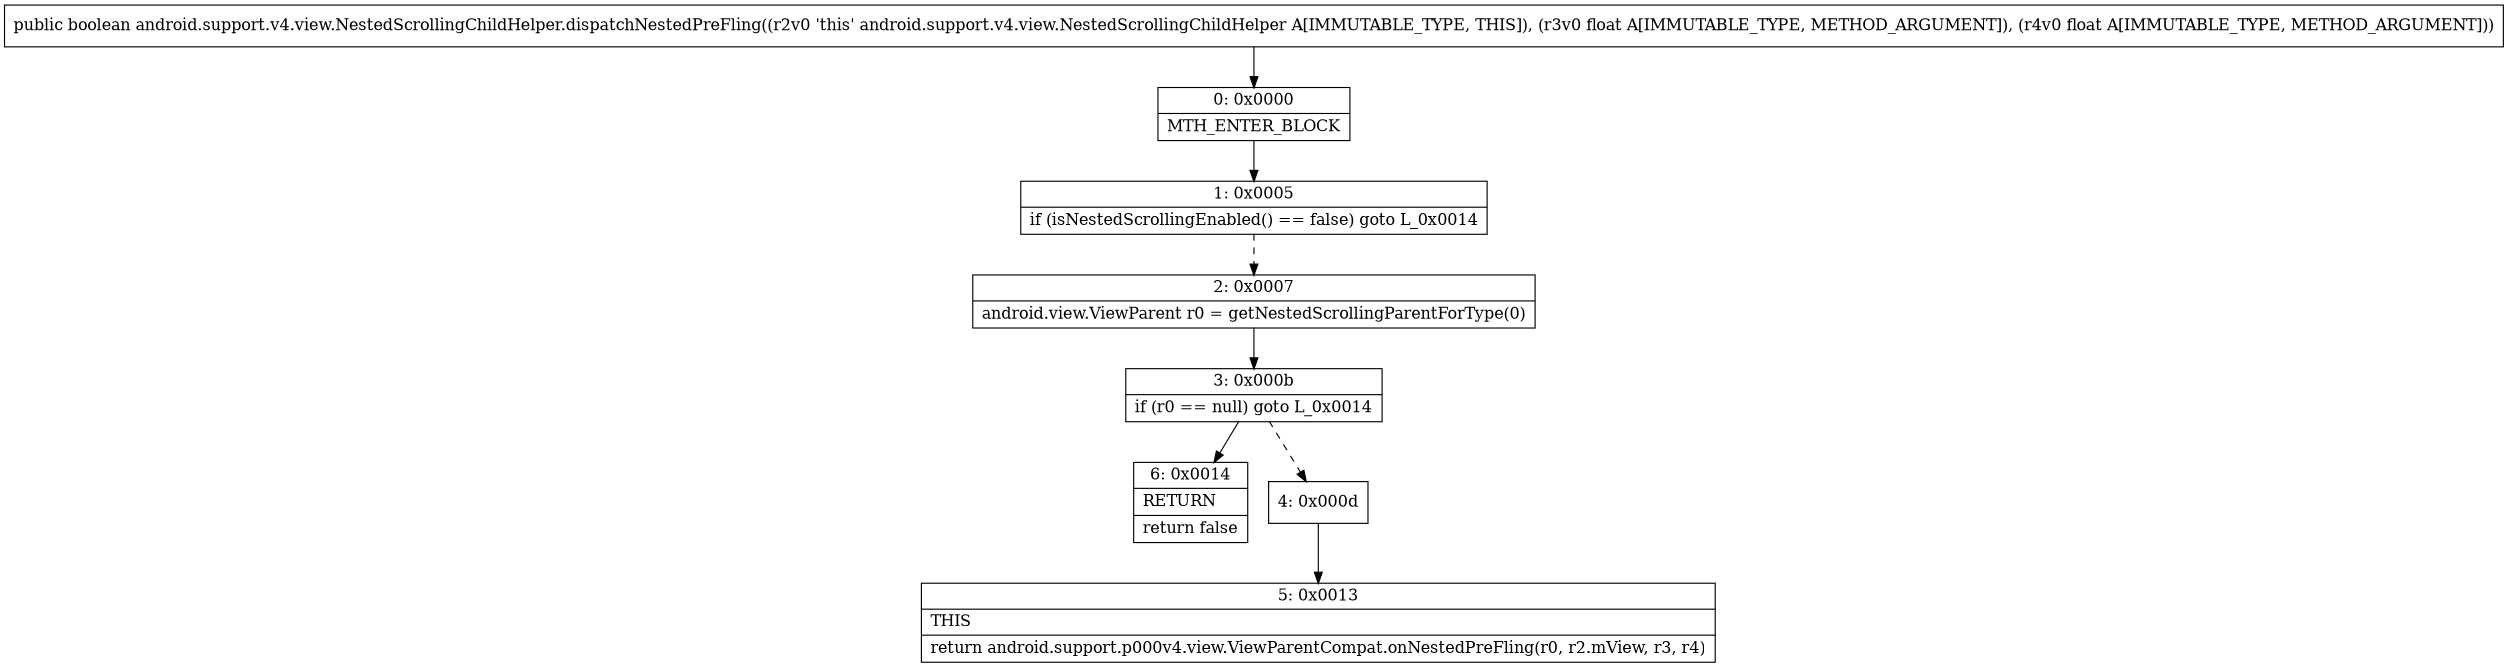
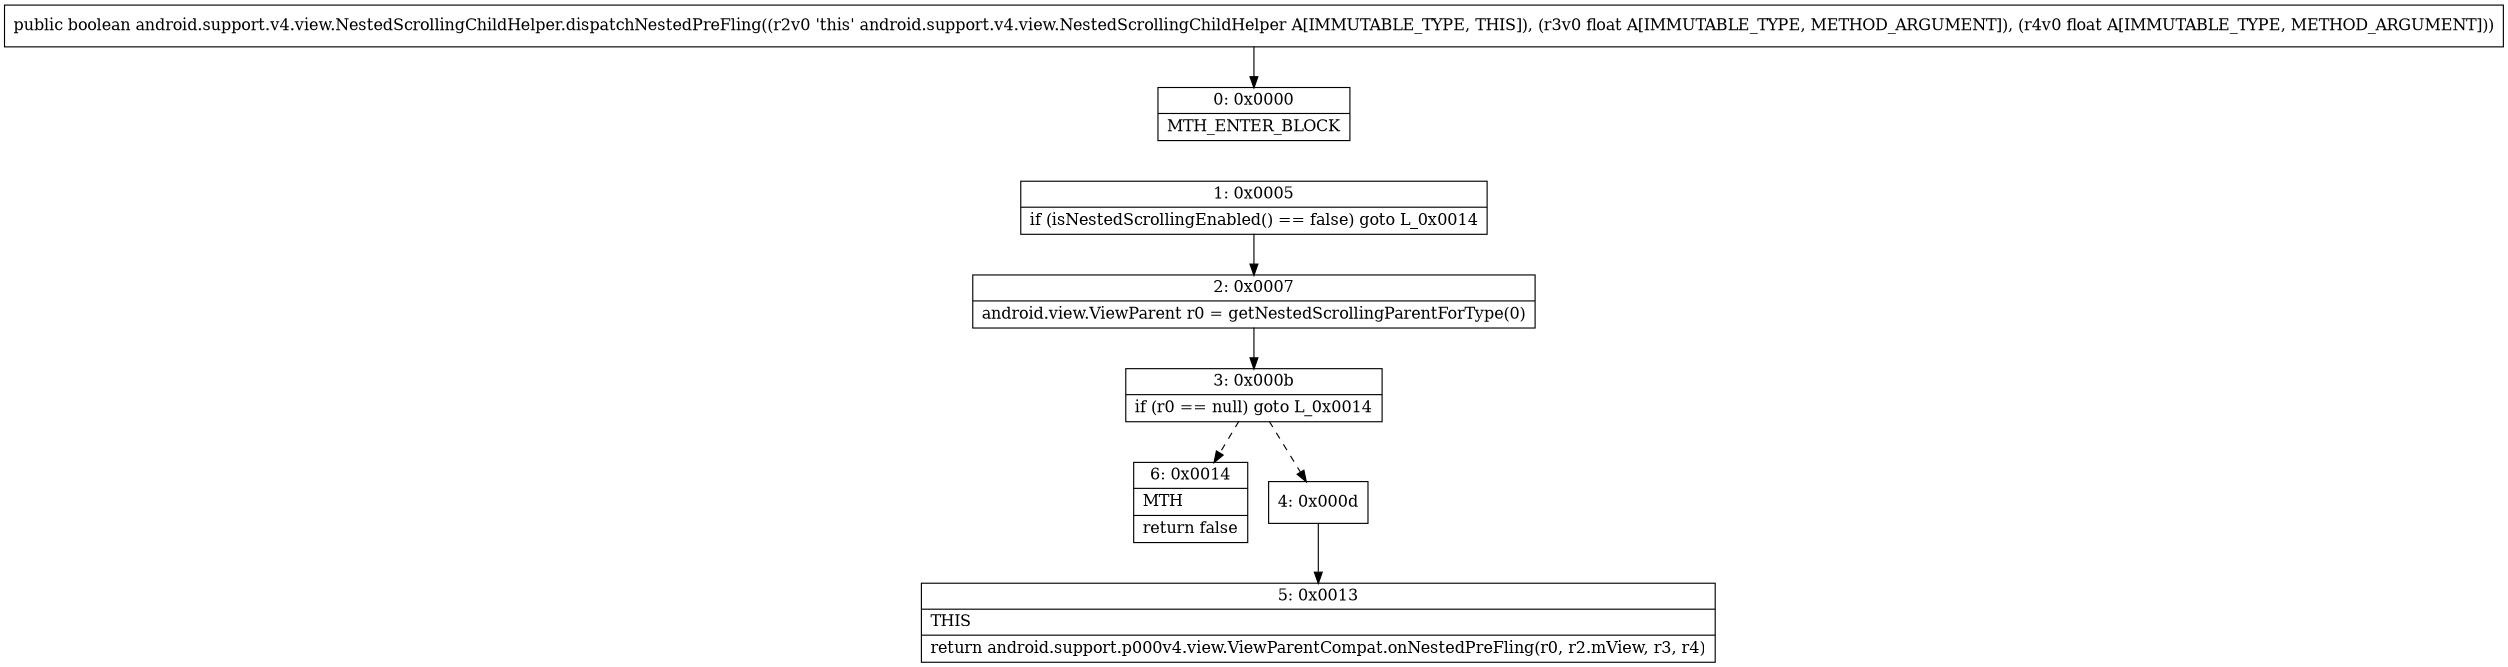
(1254, 155) -> none
(1254, 249) -> (1254, 249)
(1229, 437) -> (1229, 437)
(1179, 501) -> (1163, 501)
